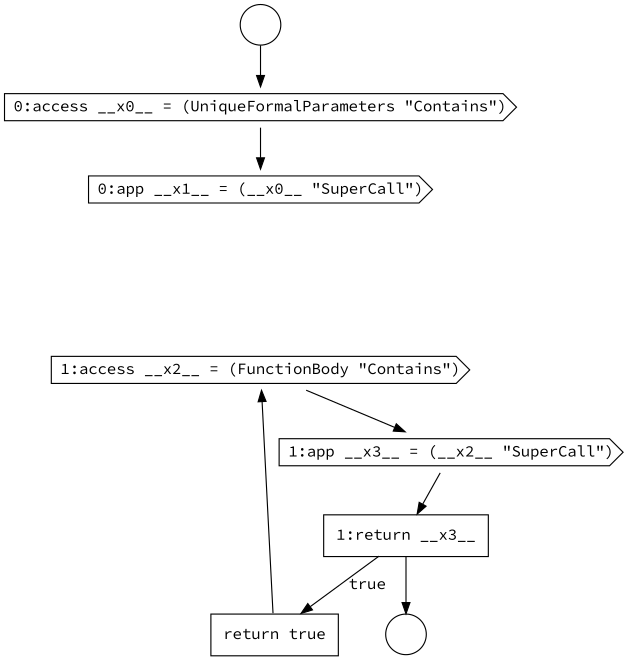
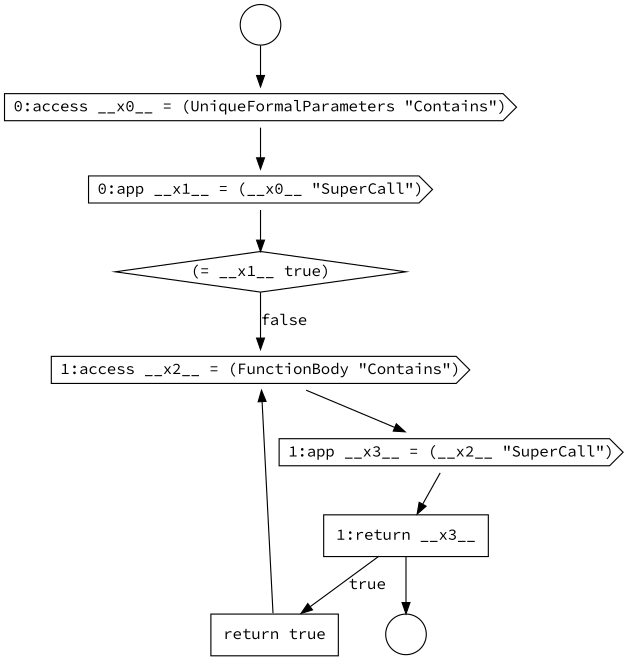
none -> (261, 272)
